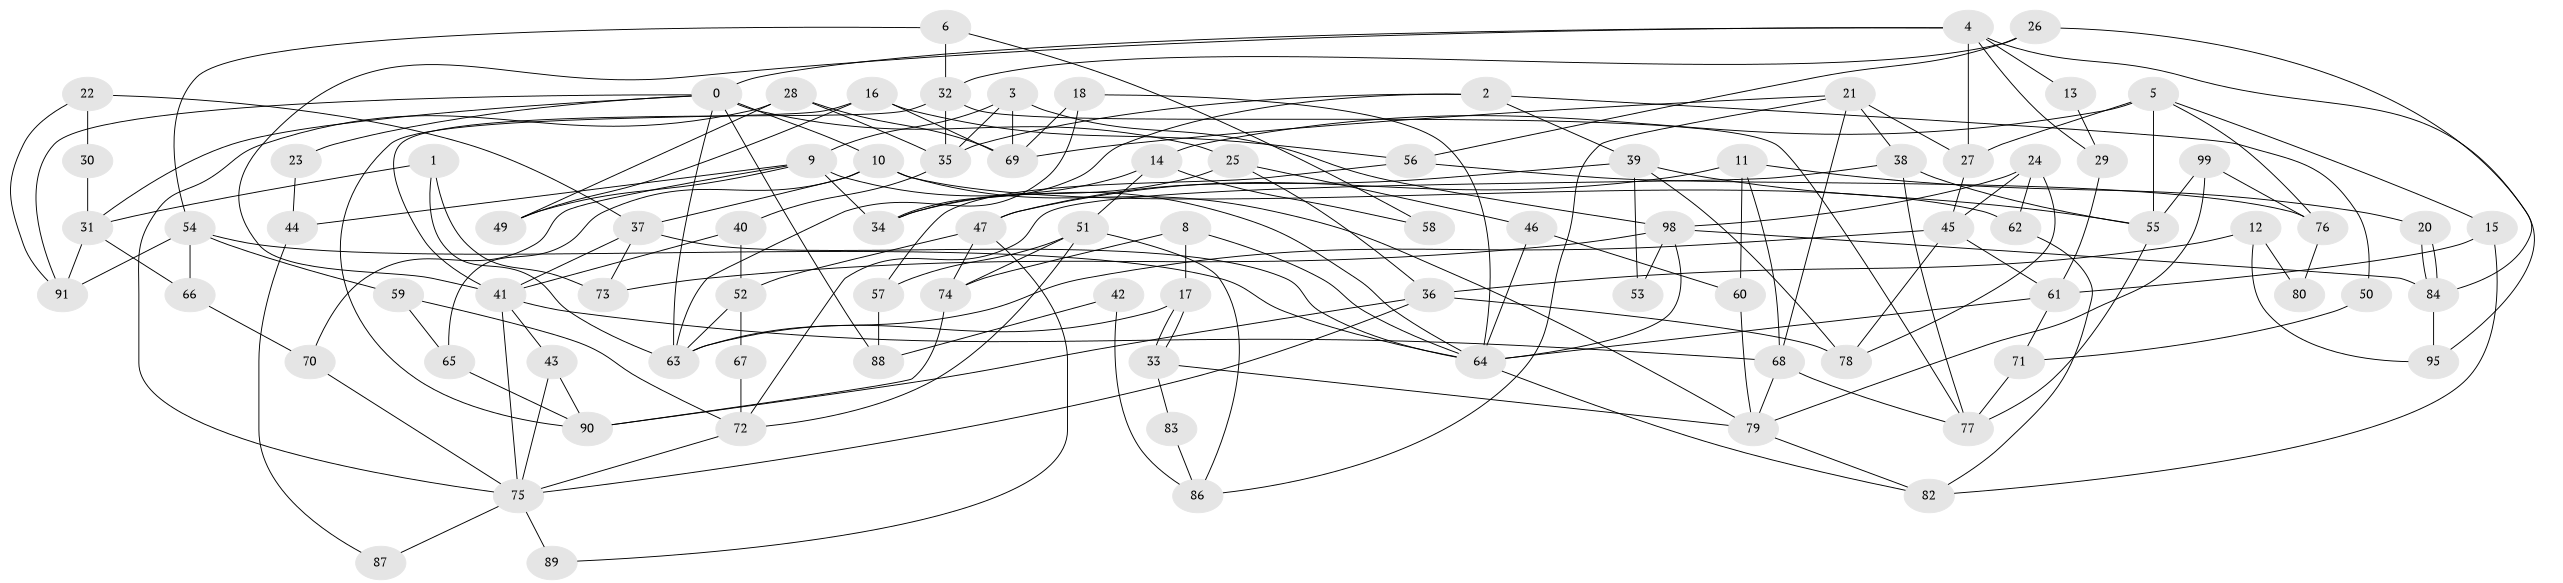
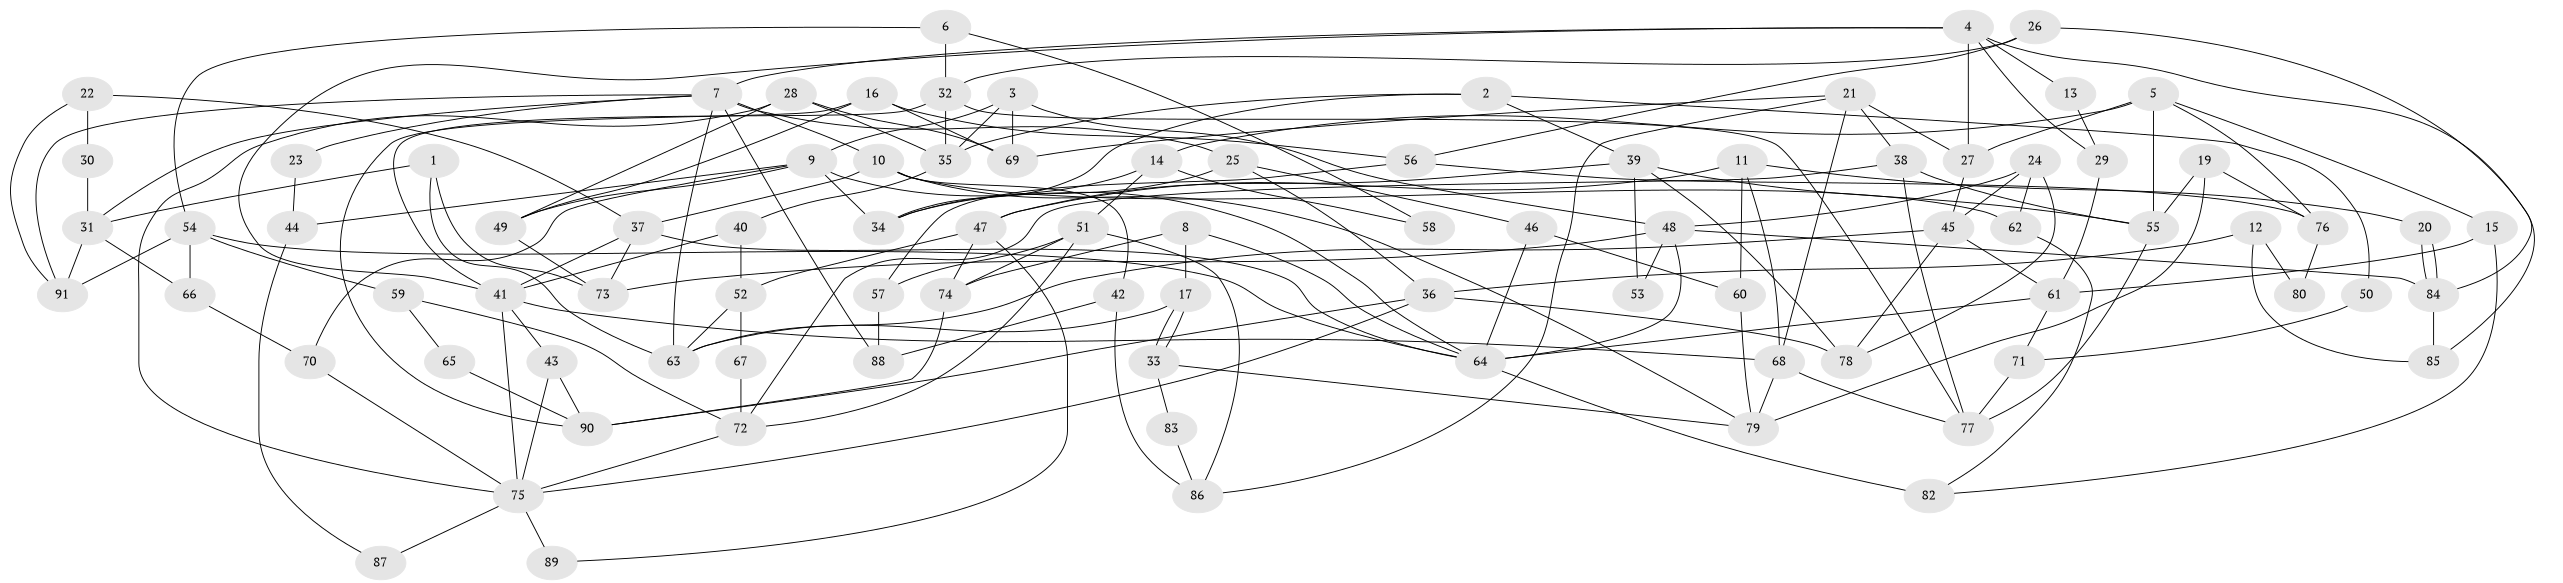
(717, 94) -> (717, 94)
(1080, 94) -> none
(2205, 161) -> (2205, 161)
(619, 206) -> (1014, 186)
(1670, 228) -> (1670, 228)
none -> (552, 262)
(2434, 362) -> (2434, 362)
(1841, 463) -> none
